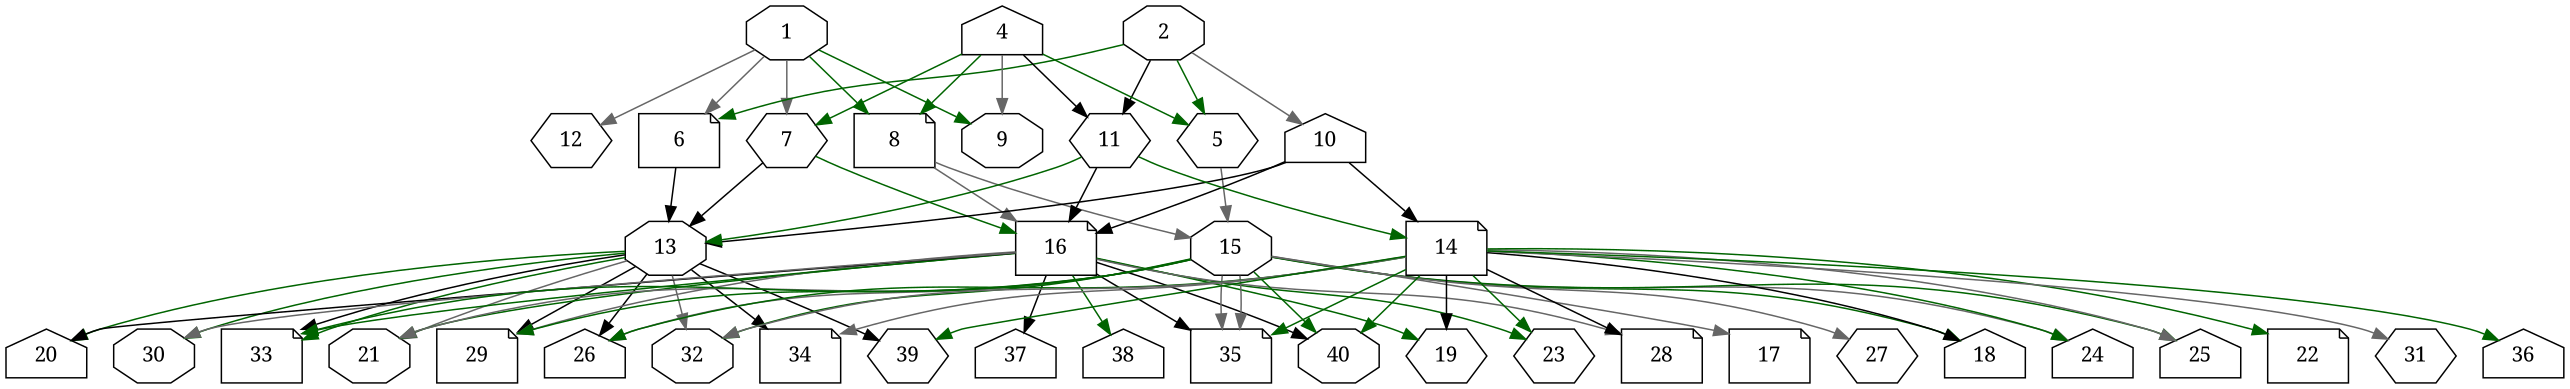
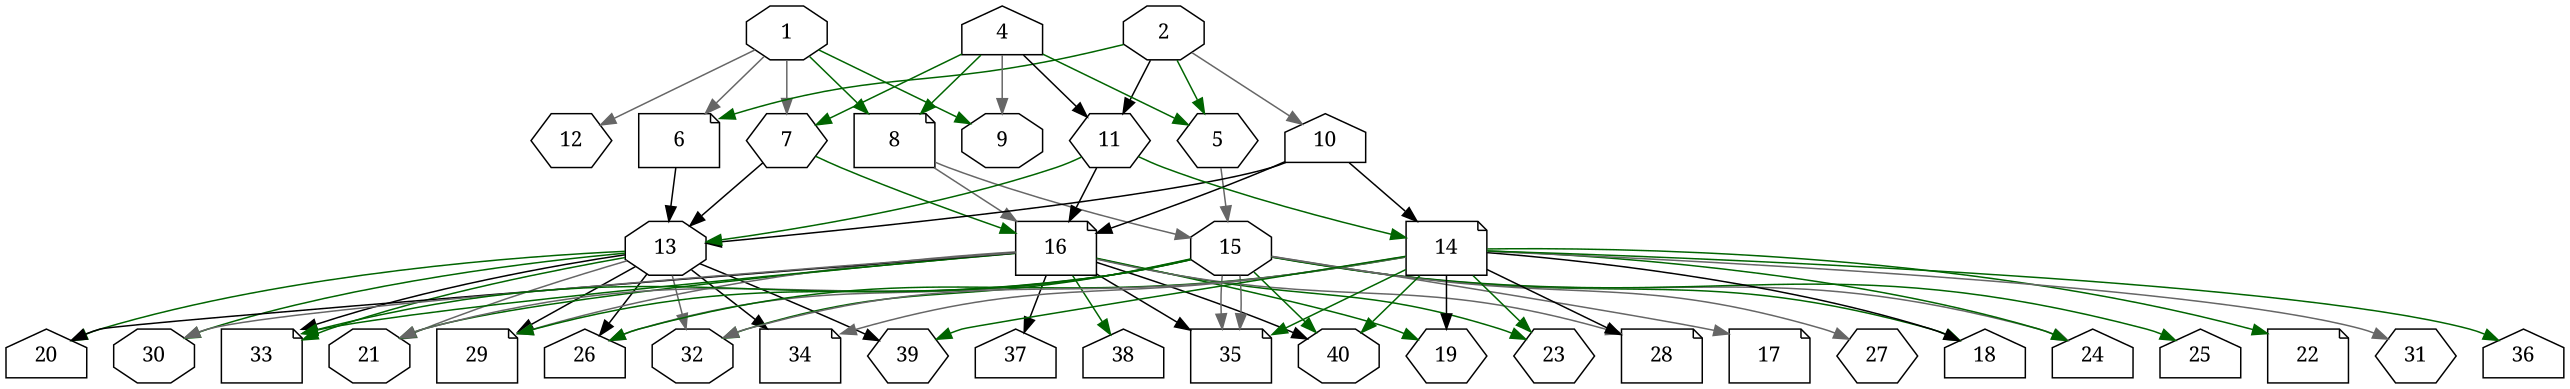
(1827, 270) -> none
